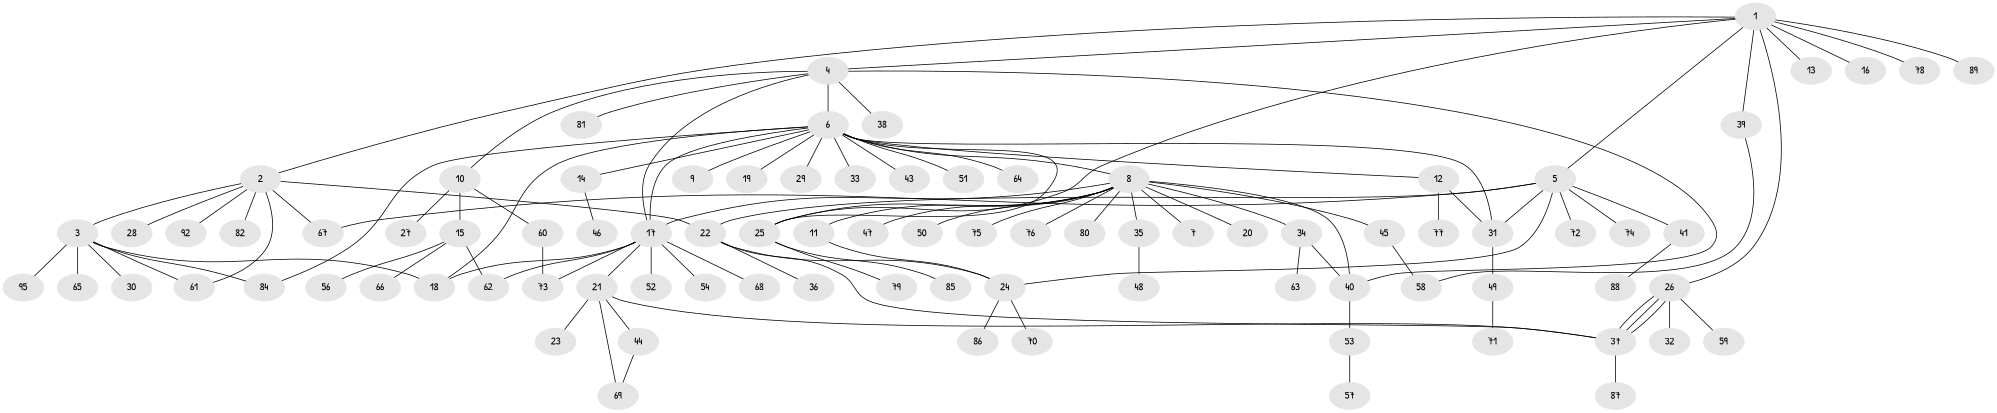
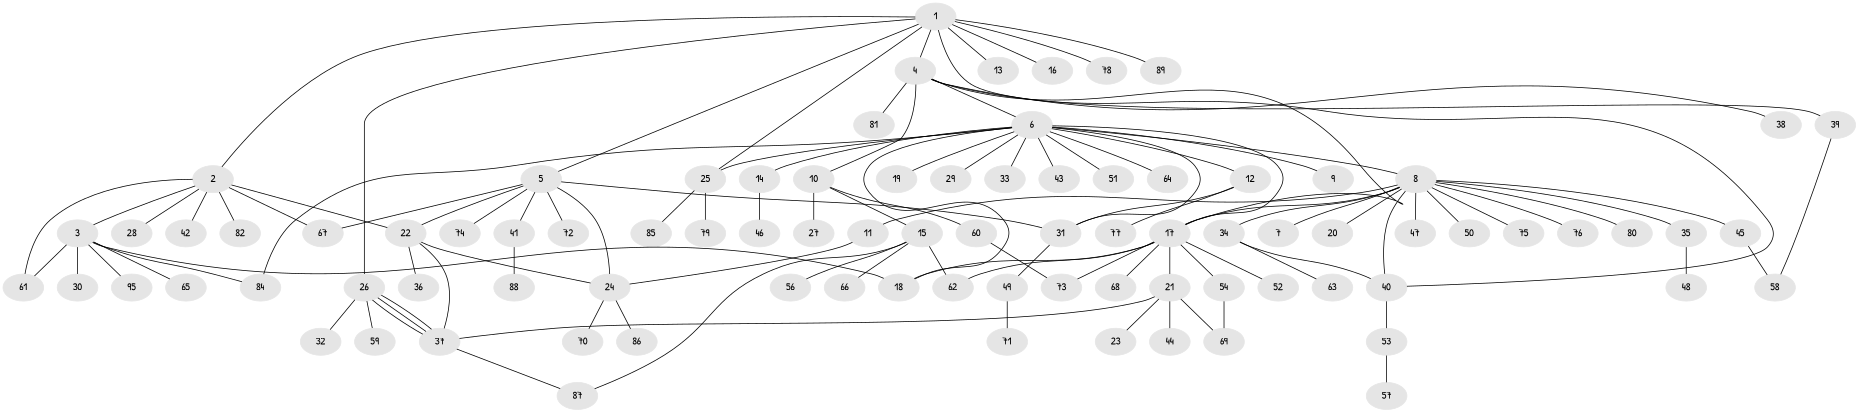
(944, 205) -> none
(186, 233) -> (186, 233)
none -> (738, 289)
(628, 369) -> (1224, 315)
